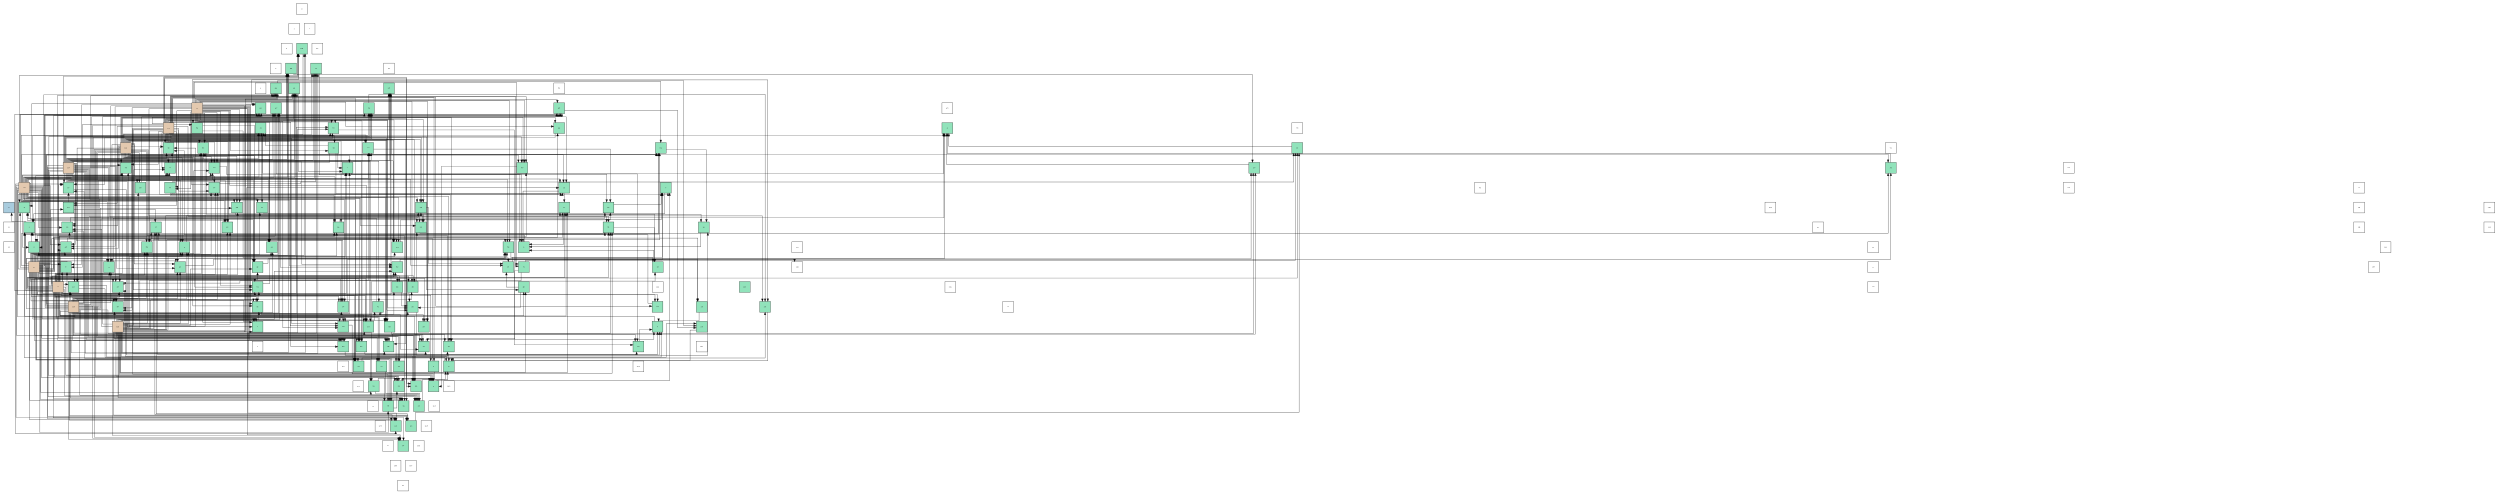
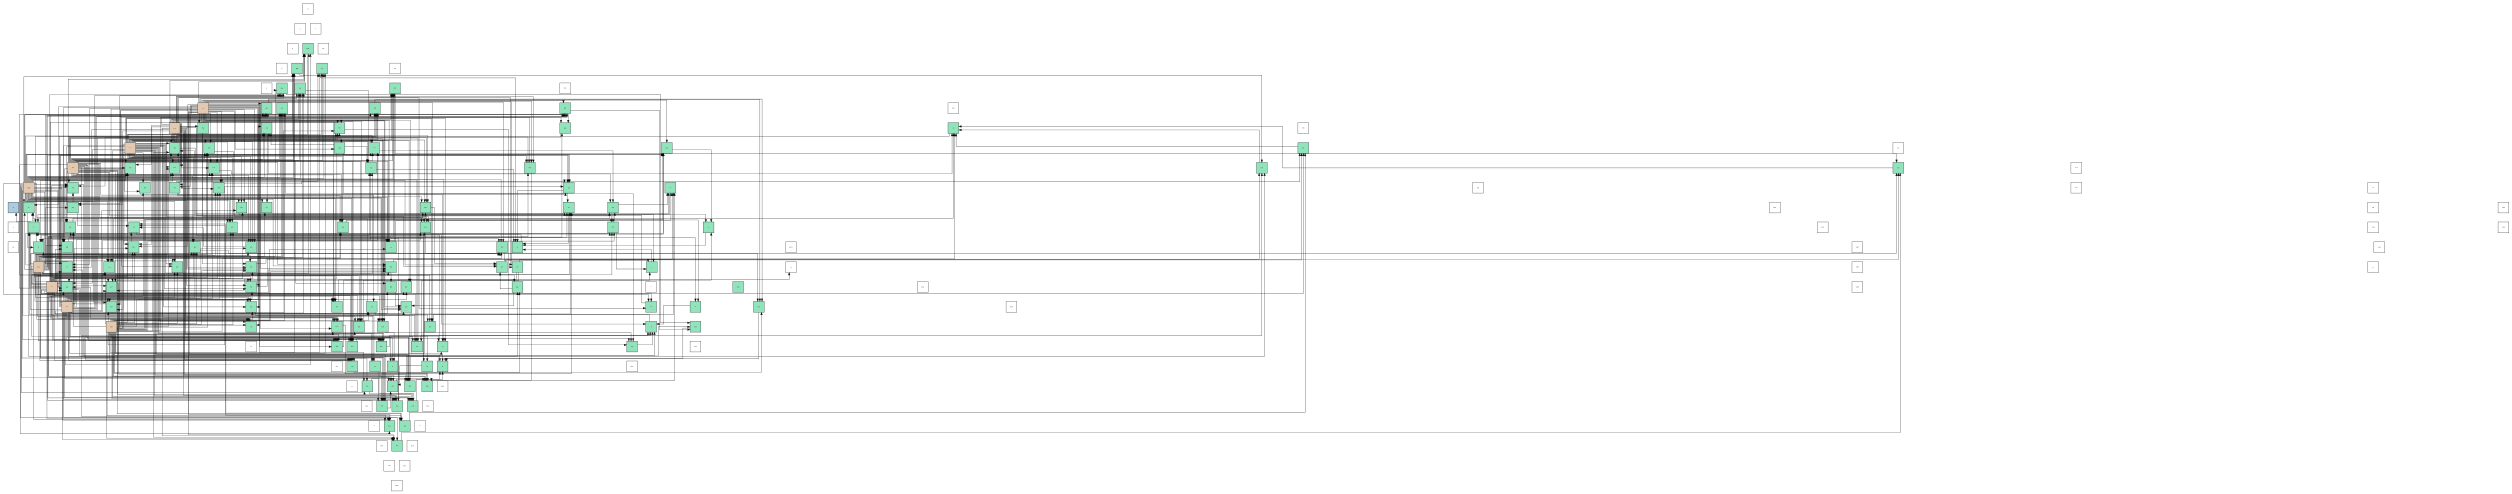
(250, 122) -> (254, 135)
(382, 334) -> none
none -> (1275, 433)
